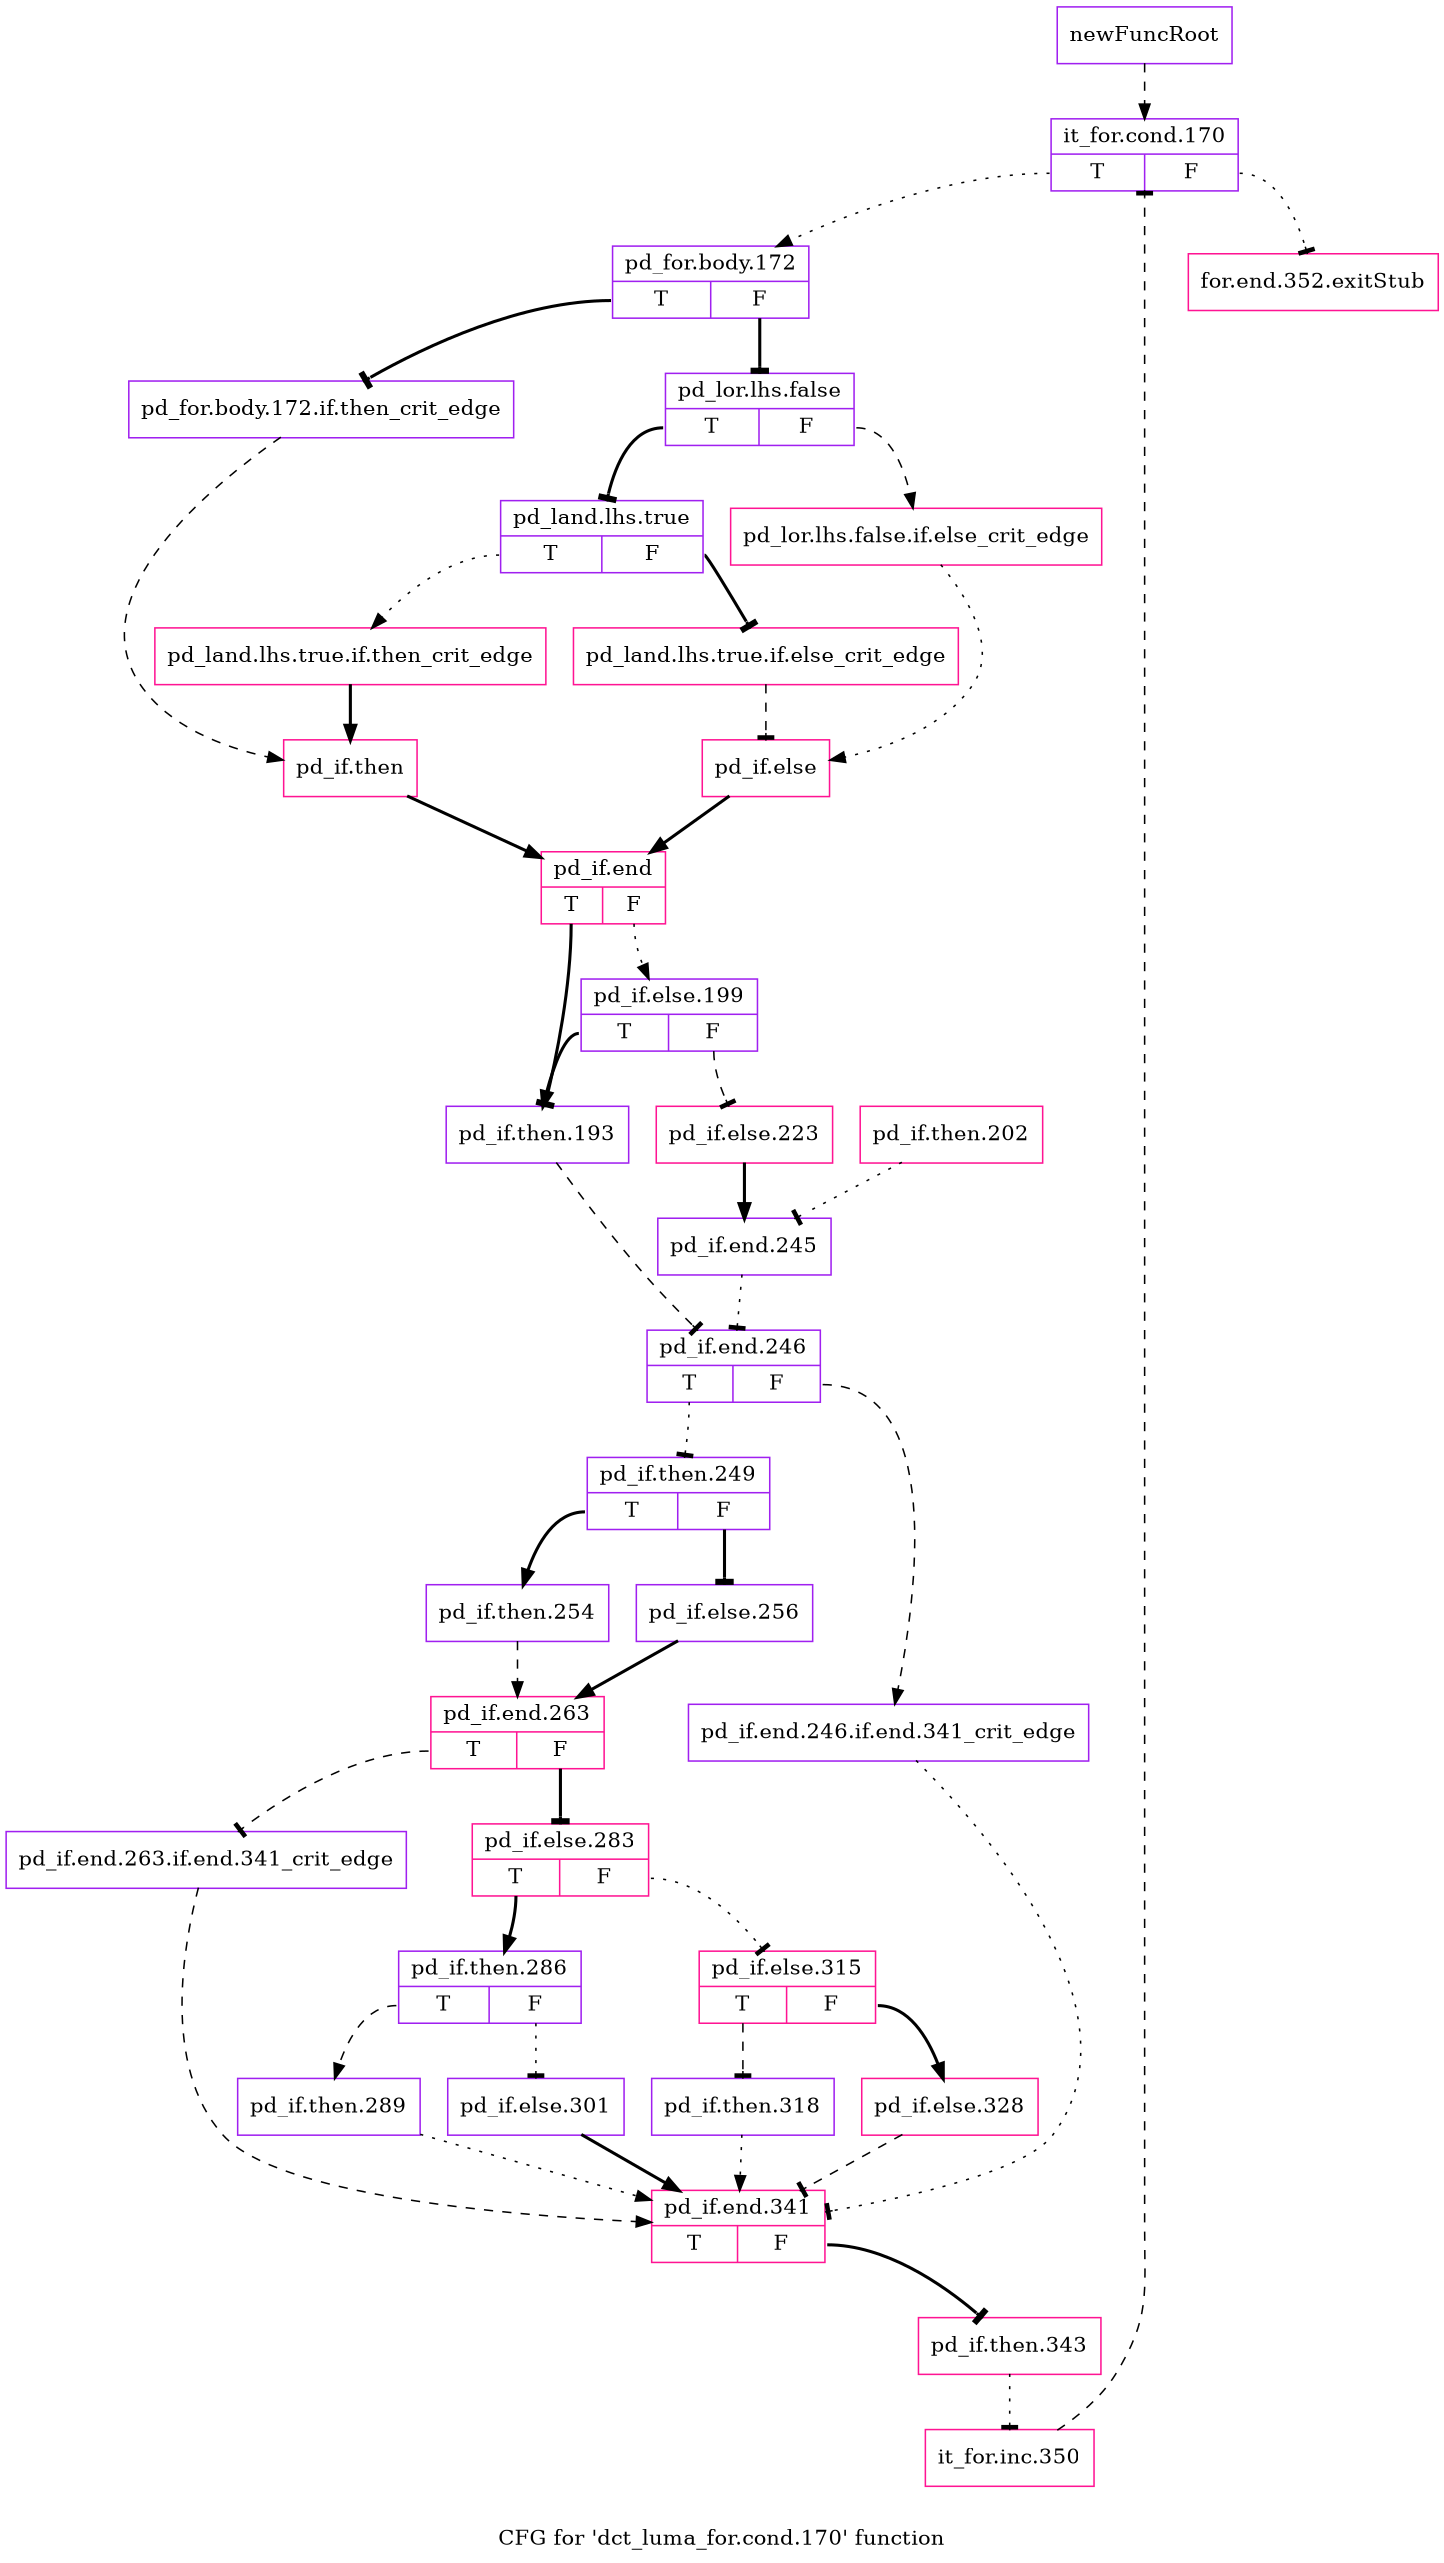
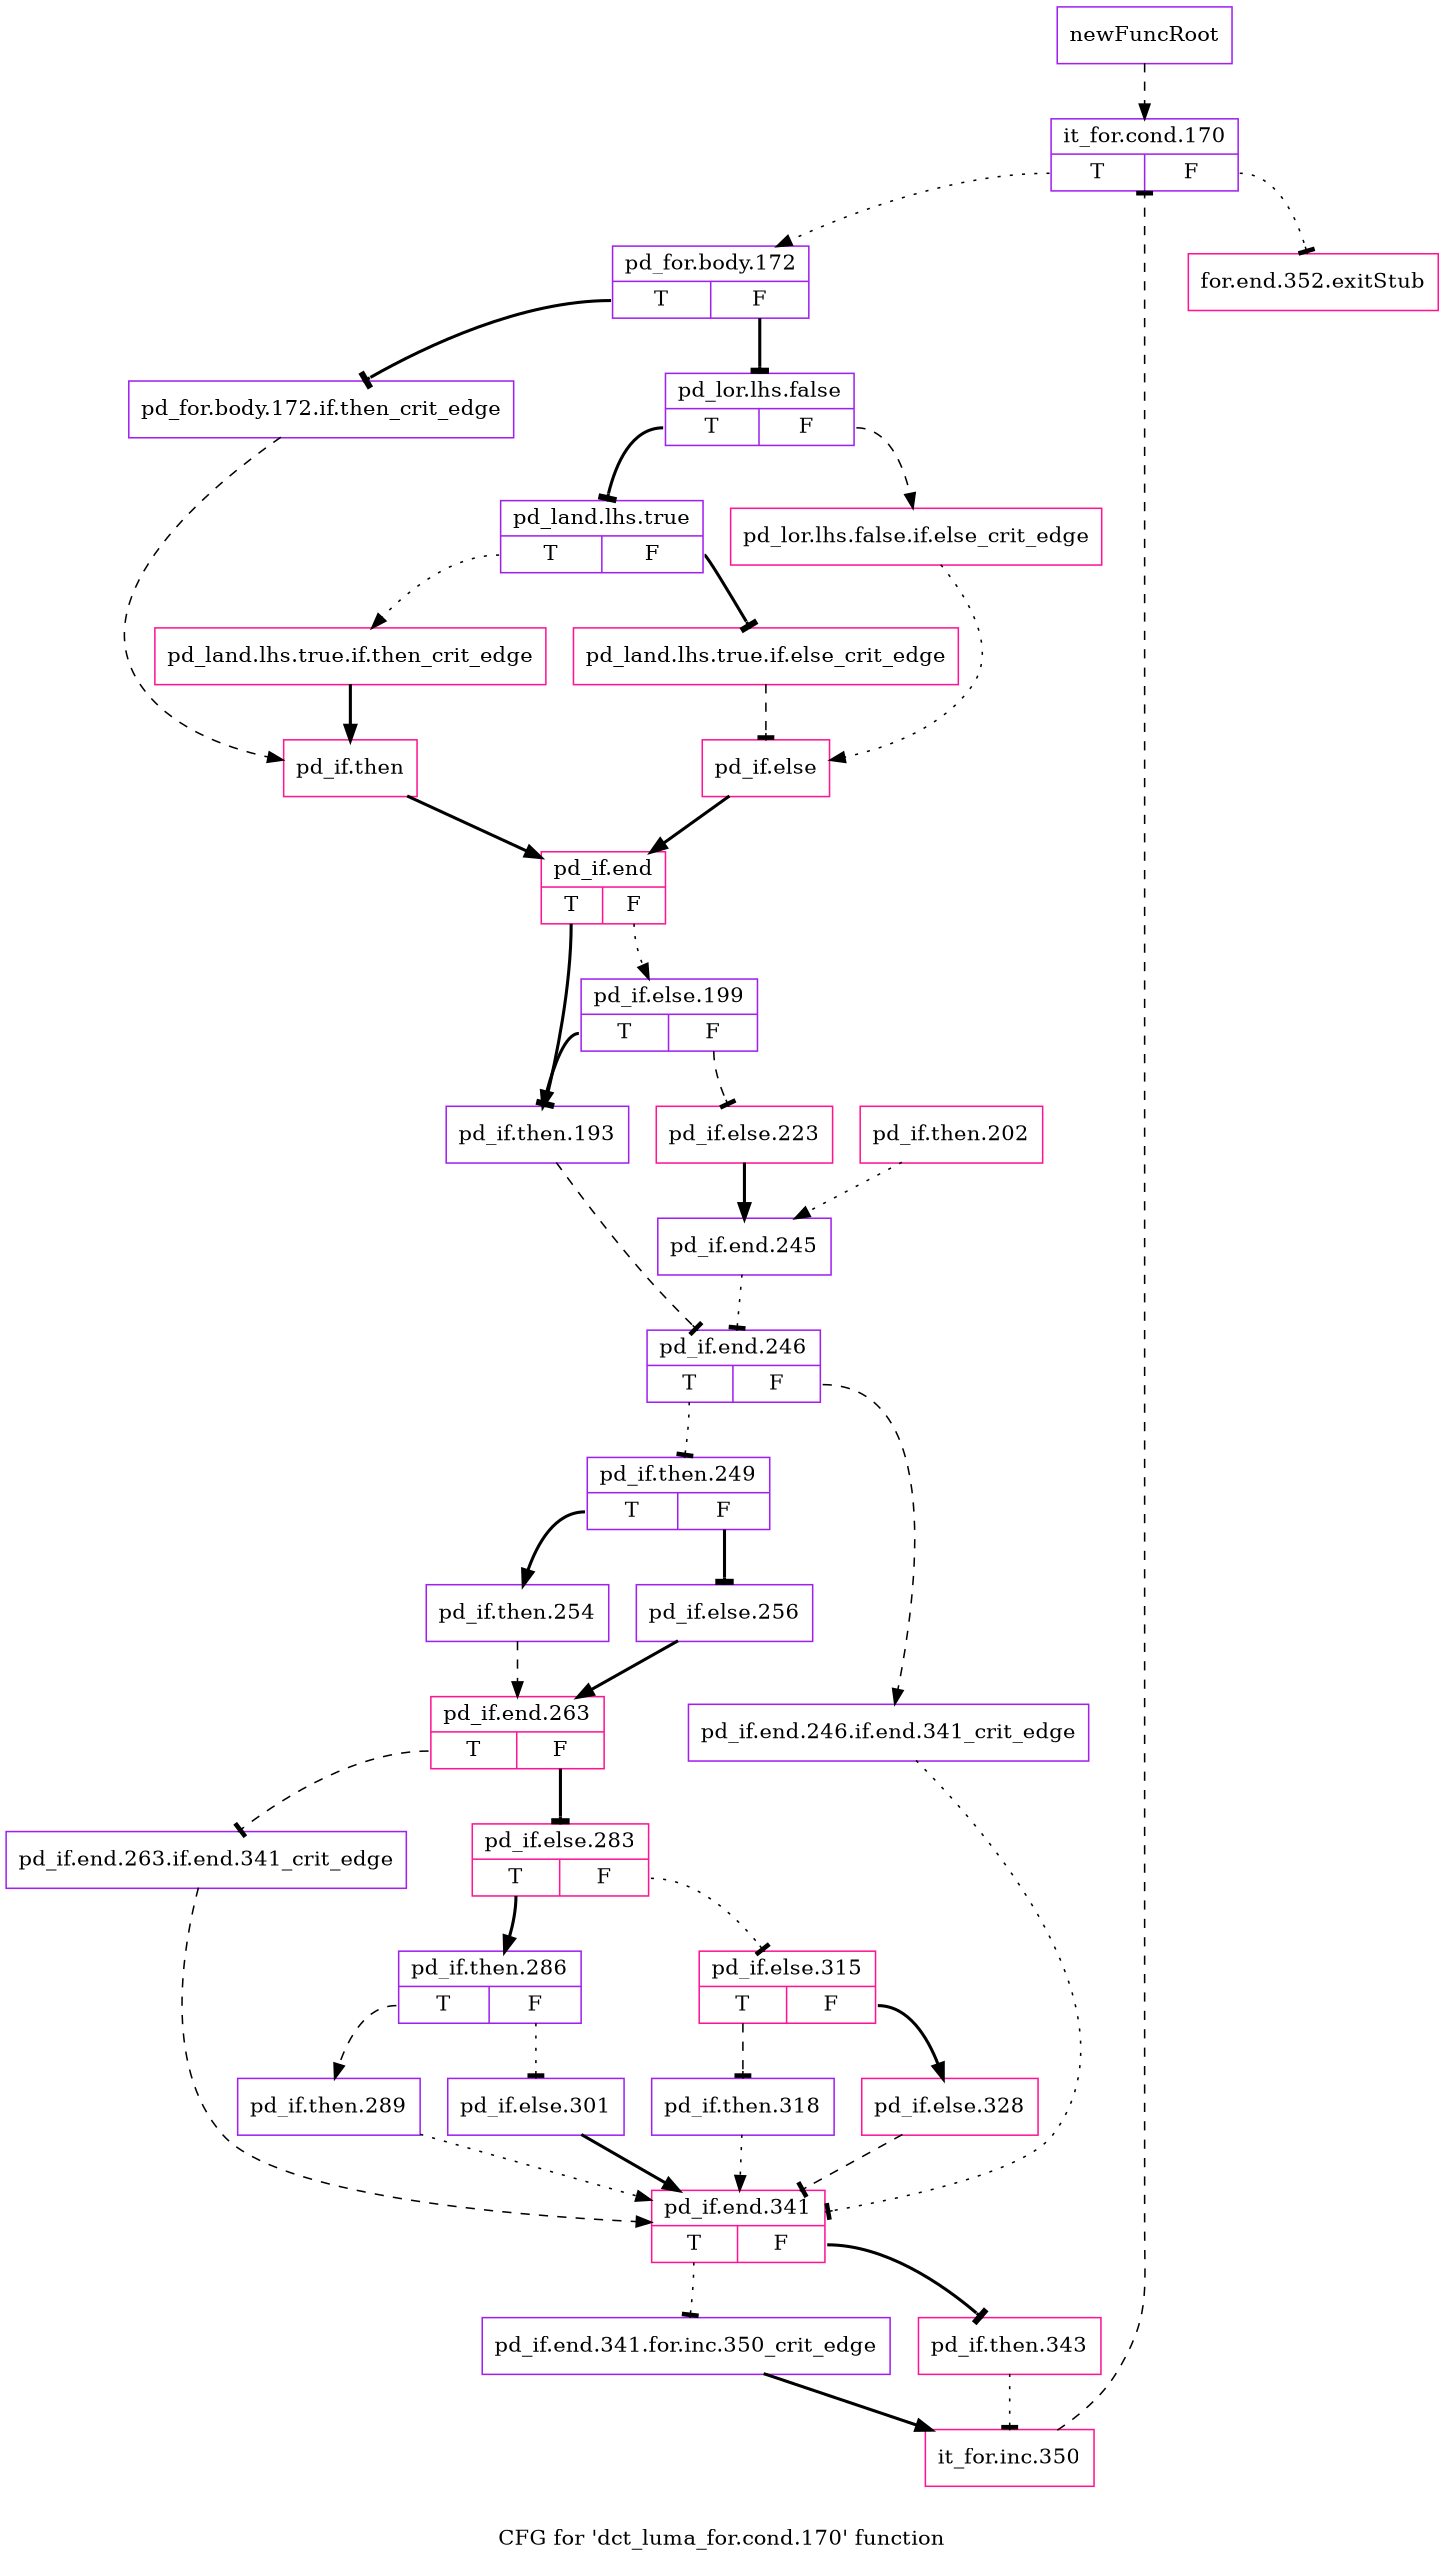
(855, 1187) -> (855, 1187)
none -> (686, 2346)
